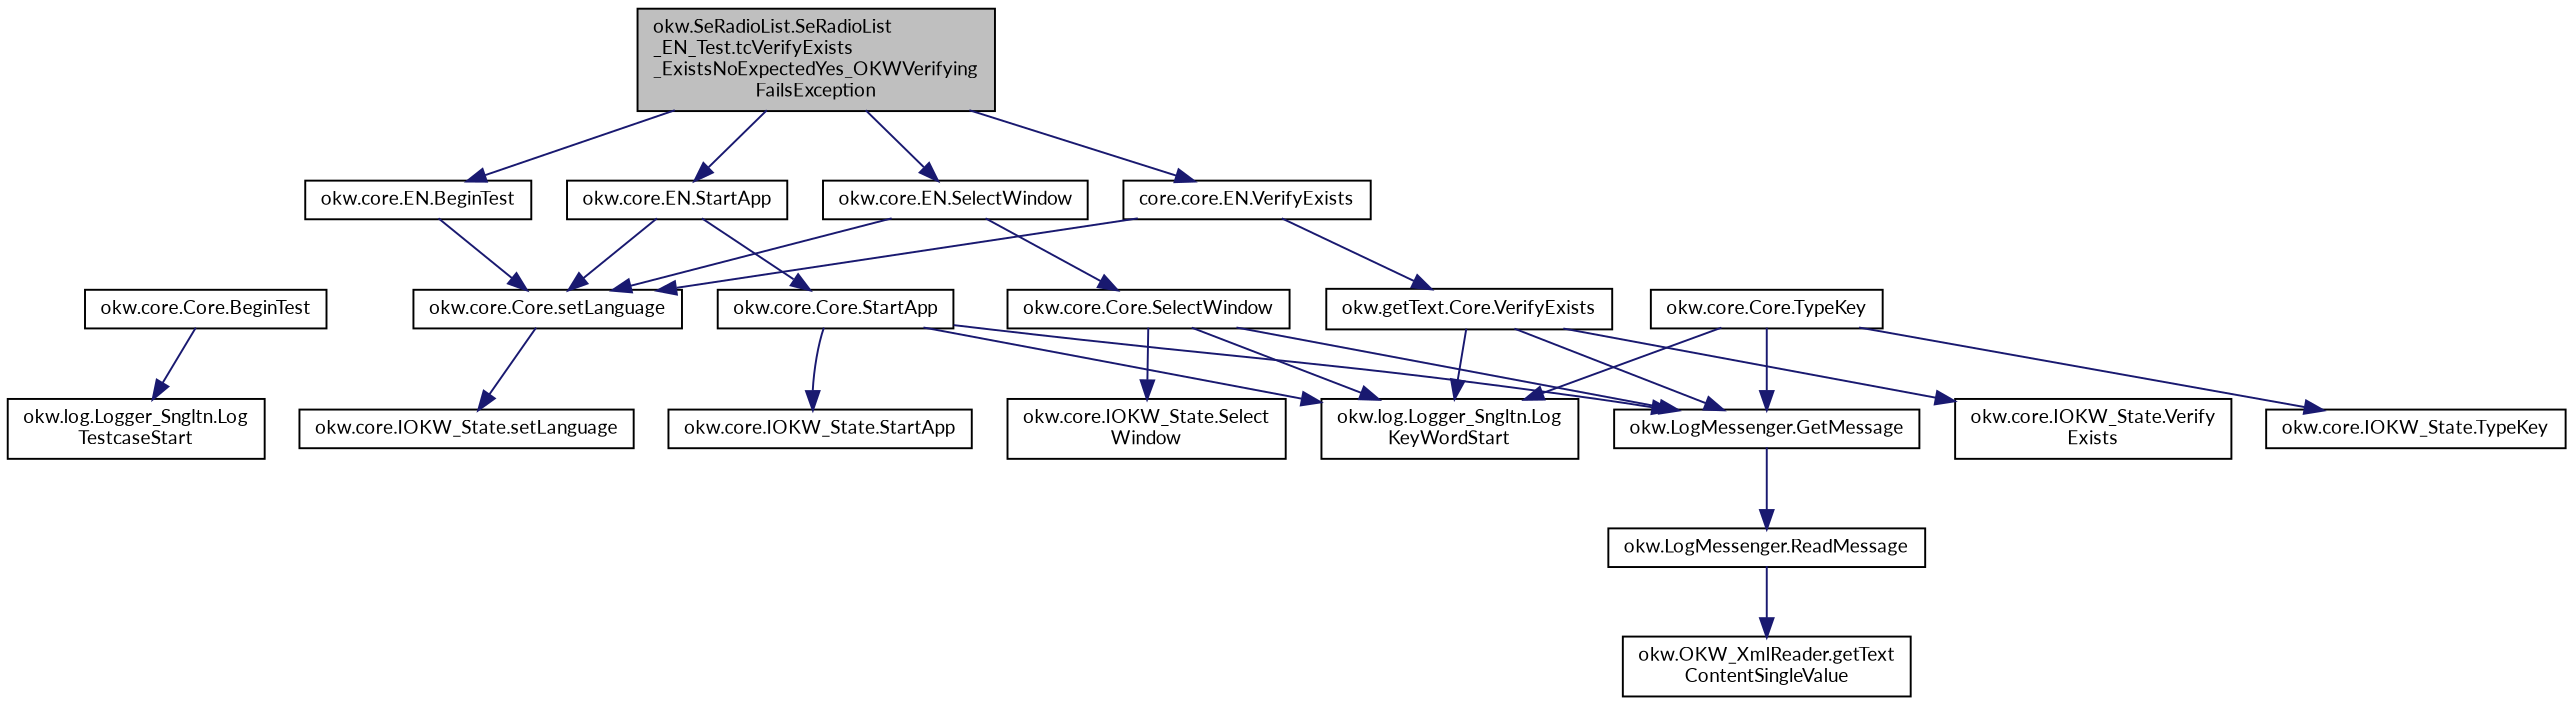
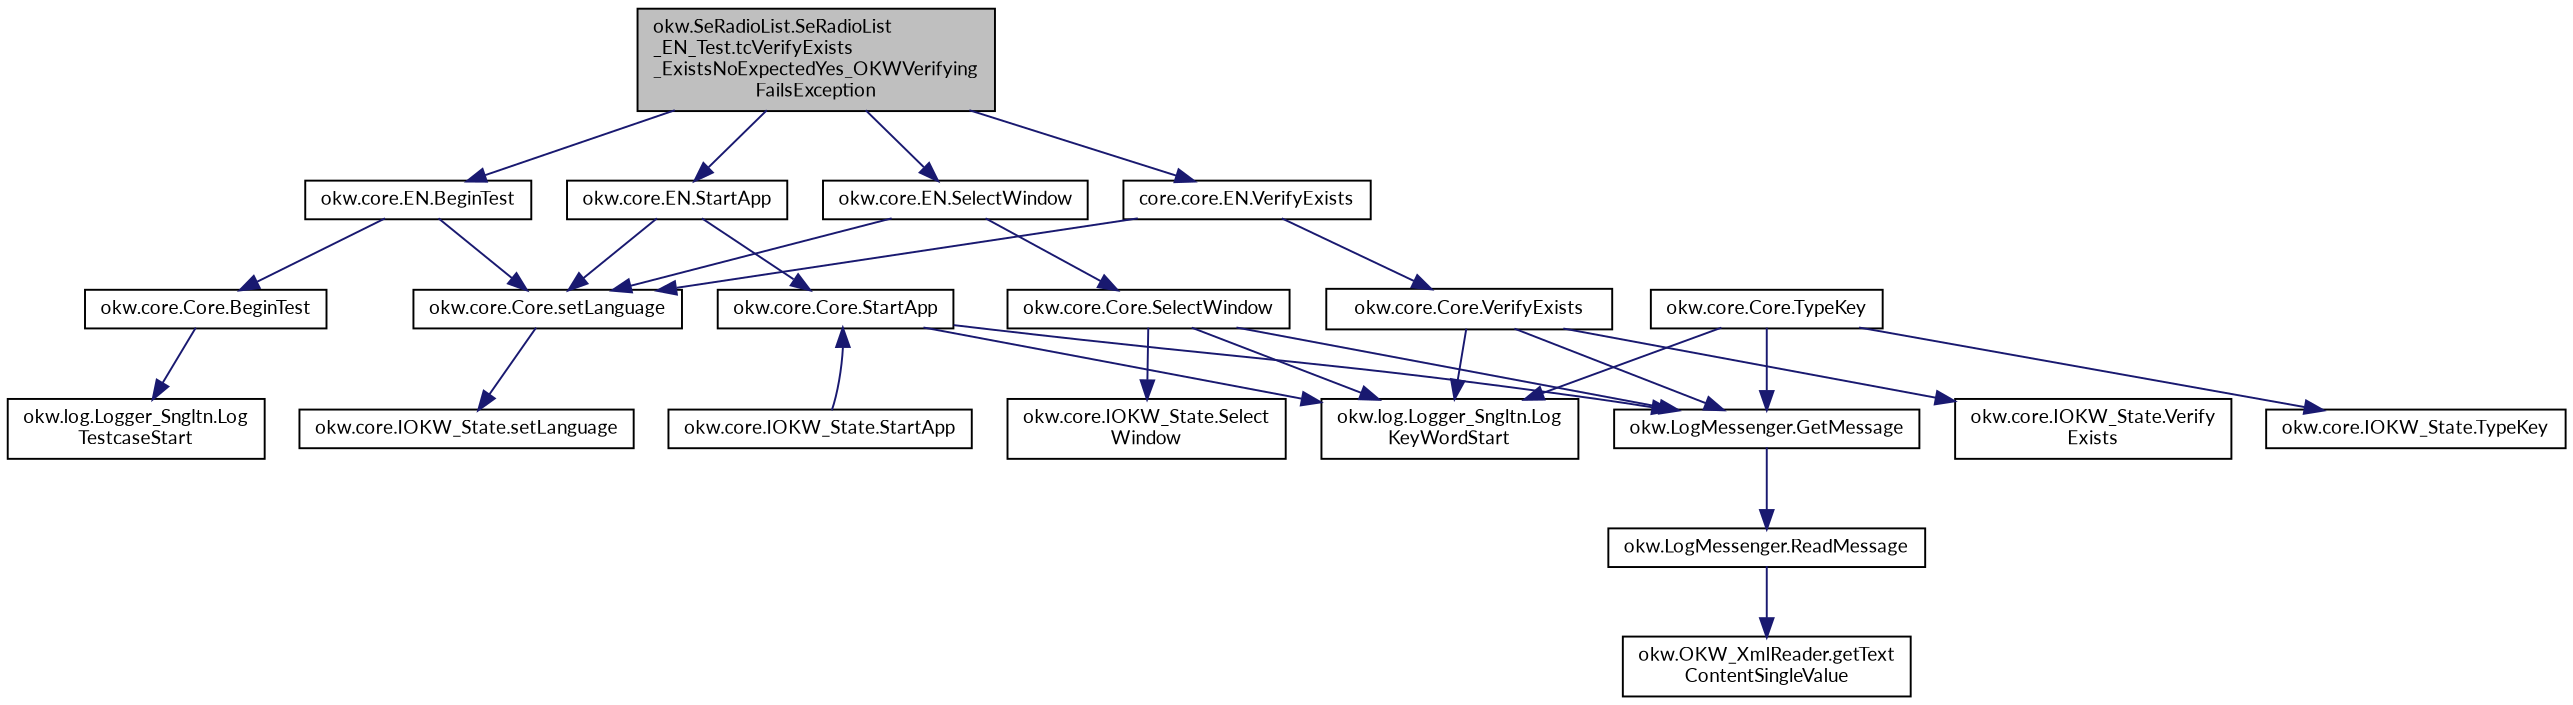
none -> (321, 250)
(1469, 309) -> (1469, 309)
(816, 359) -> (839, 379)
